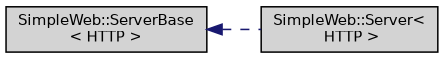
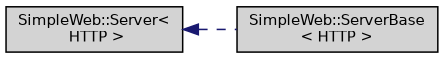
(242, 29) -> (218, 29)
